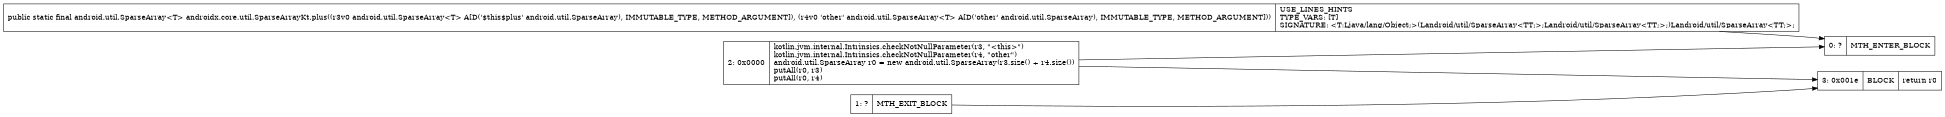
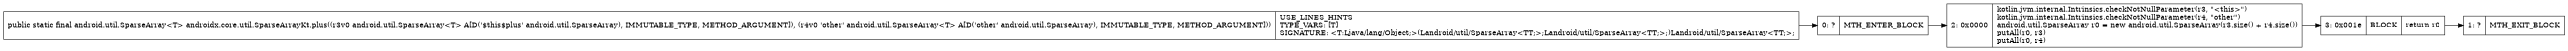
(1449, 53) -> (1935, 26)
(1382, 105) -> (2451, 26)
